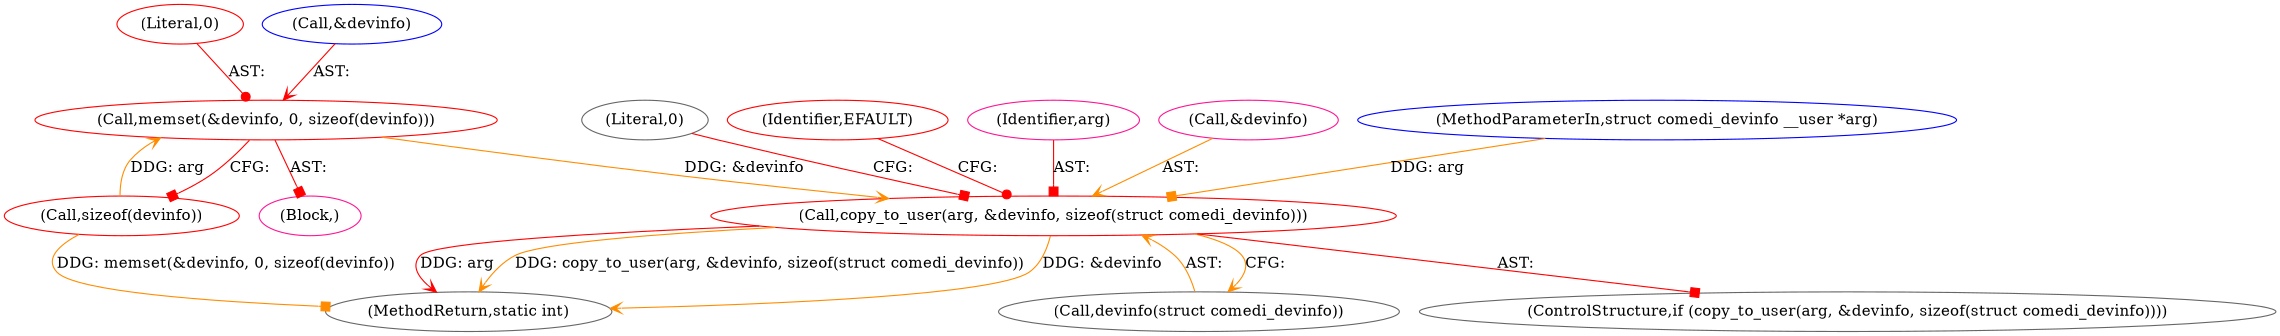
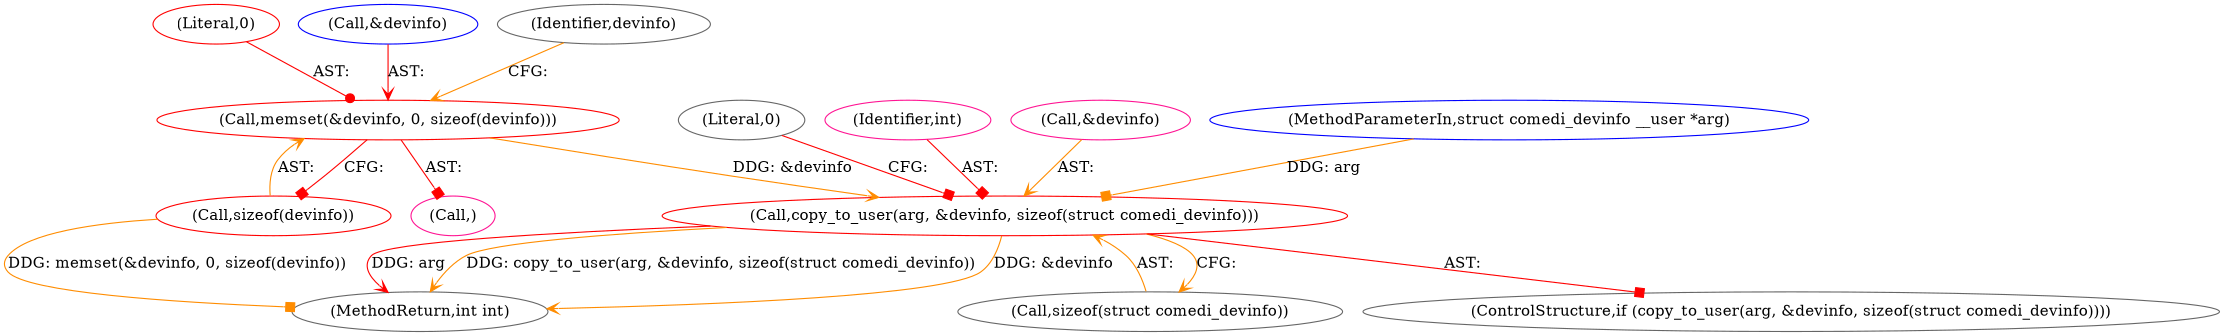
none -> (604, 24)
(838, 120) -> none
(1054, 120) -> (908, 120)
(168, 168) -> (299, 168)
(310, 216) -> (453, 216)
(469, 312) -> (420, 312)
(1199, 312) -> (1150, 312)
